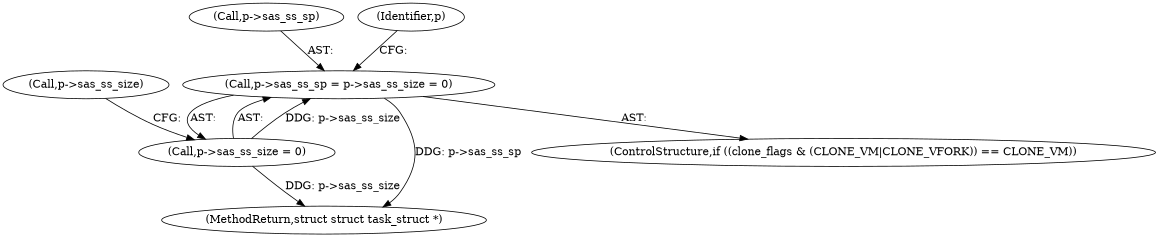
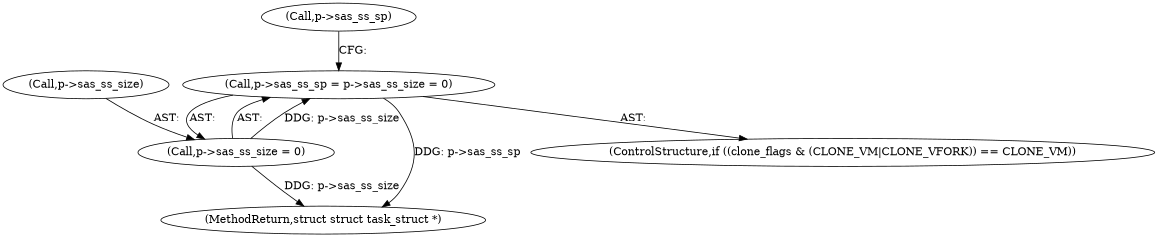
(411, 17) -> none
(322, 51) -> (355, 51)
(169, 119) -> (168, 119)
